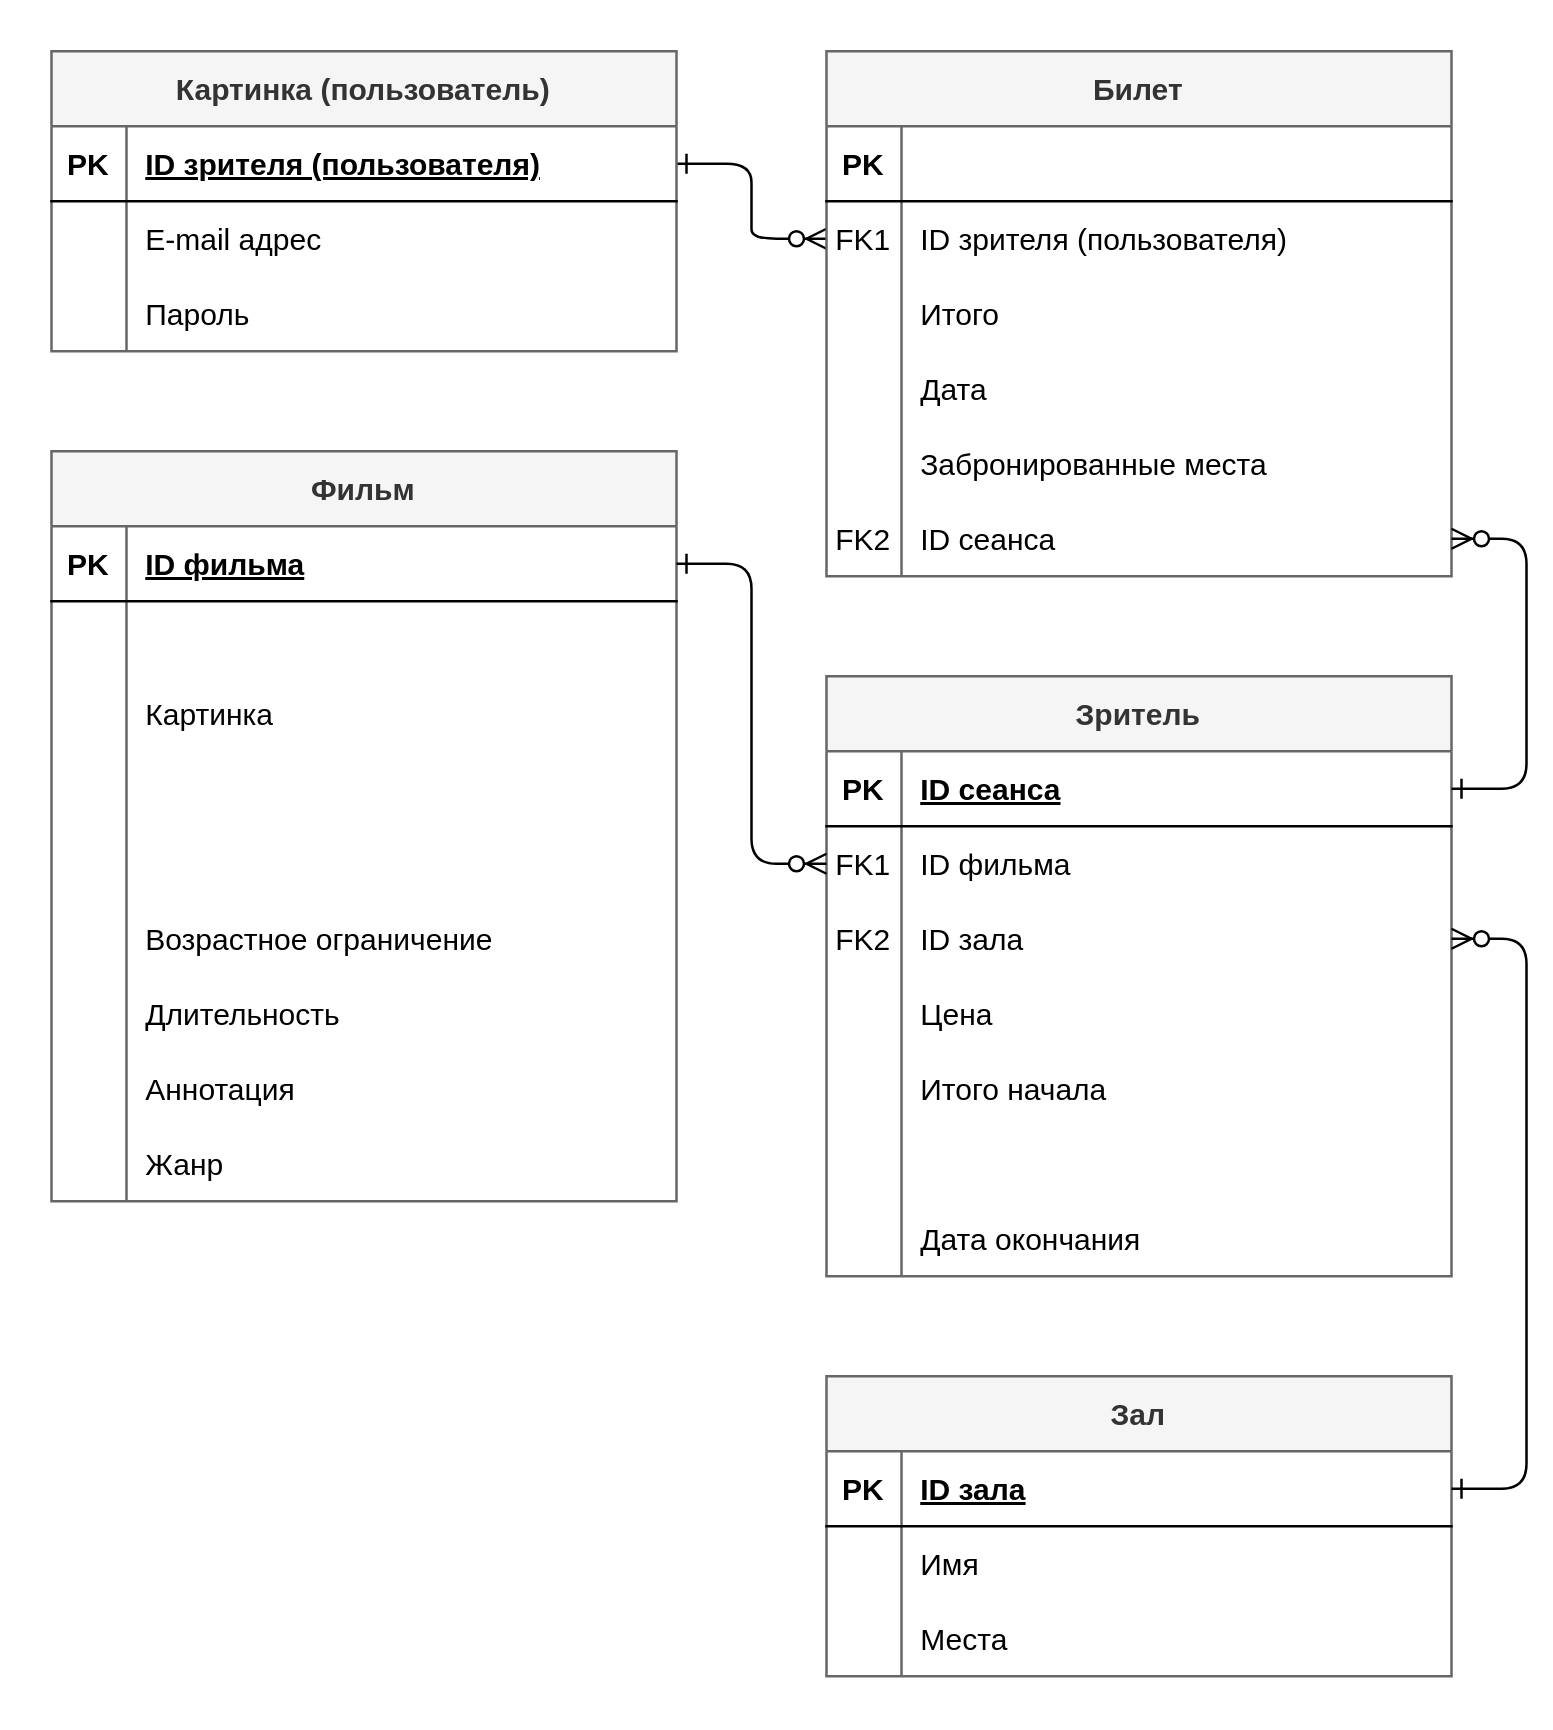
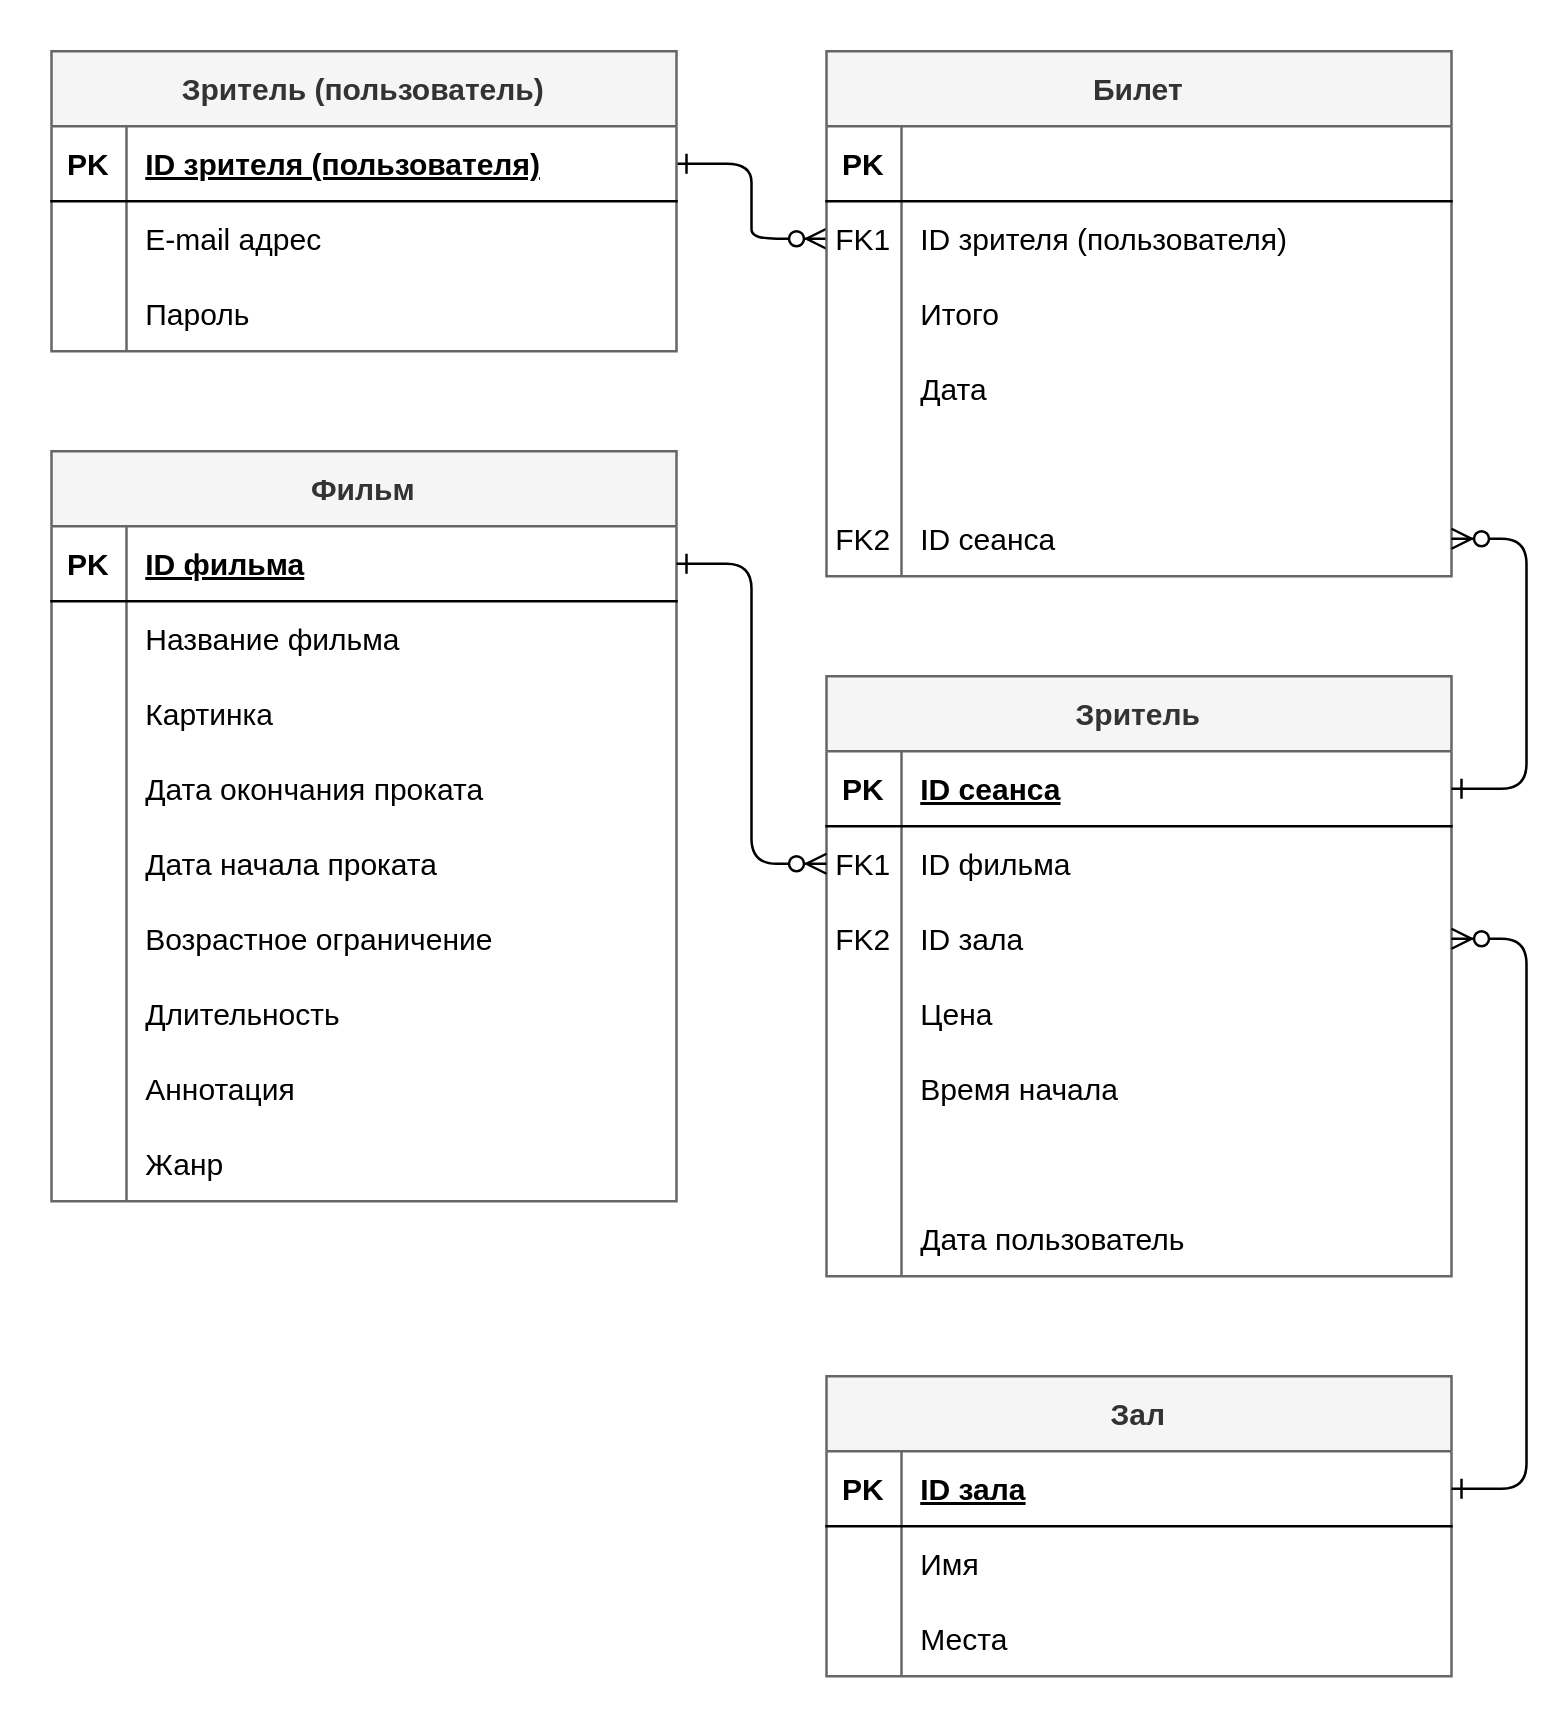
(363, 90) -> (363, 90)
(1176, 464) -> none
none -> (401, 639)
none -> (401, 789)
none -> (401, 864)
(1017, 1090) -> (1017, 1090)
(1034, 1240) -> (1059, 1240)
